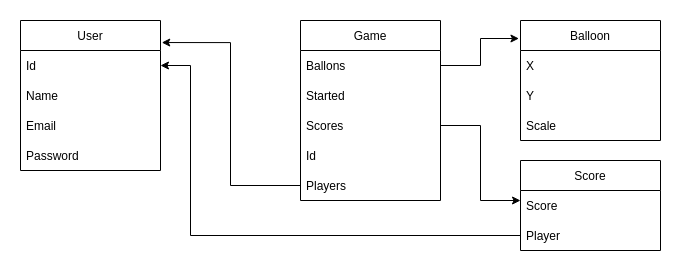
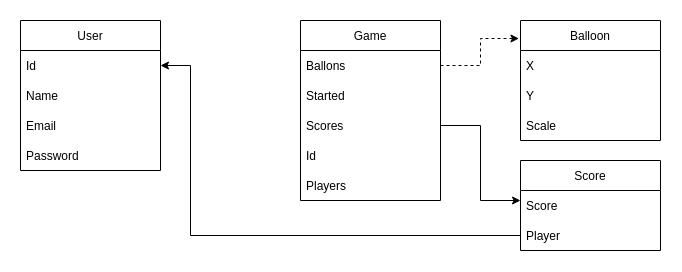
(481, 57) -> (481, 57)
(231, 117) -> none
